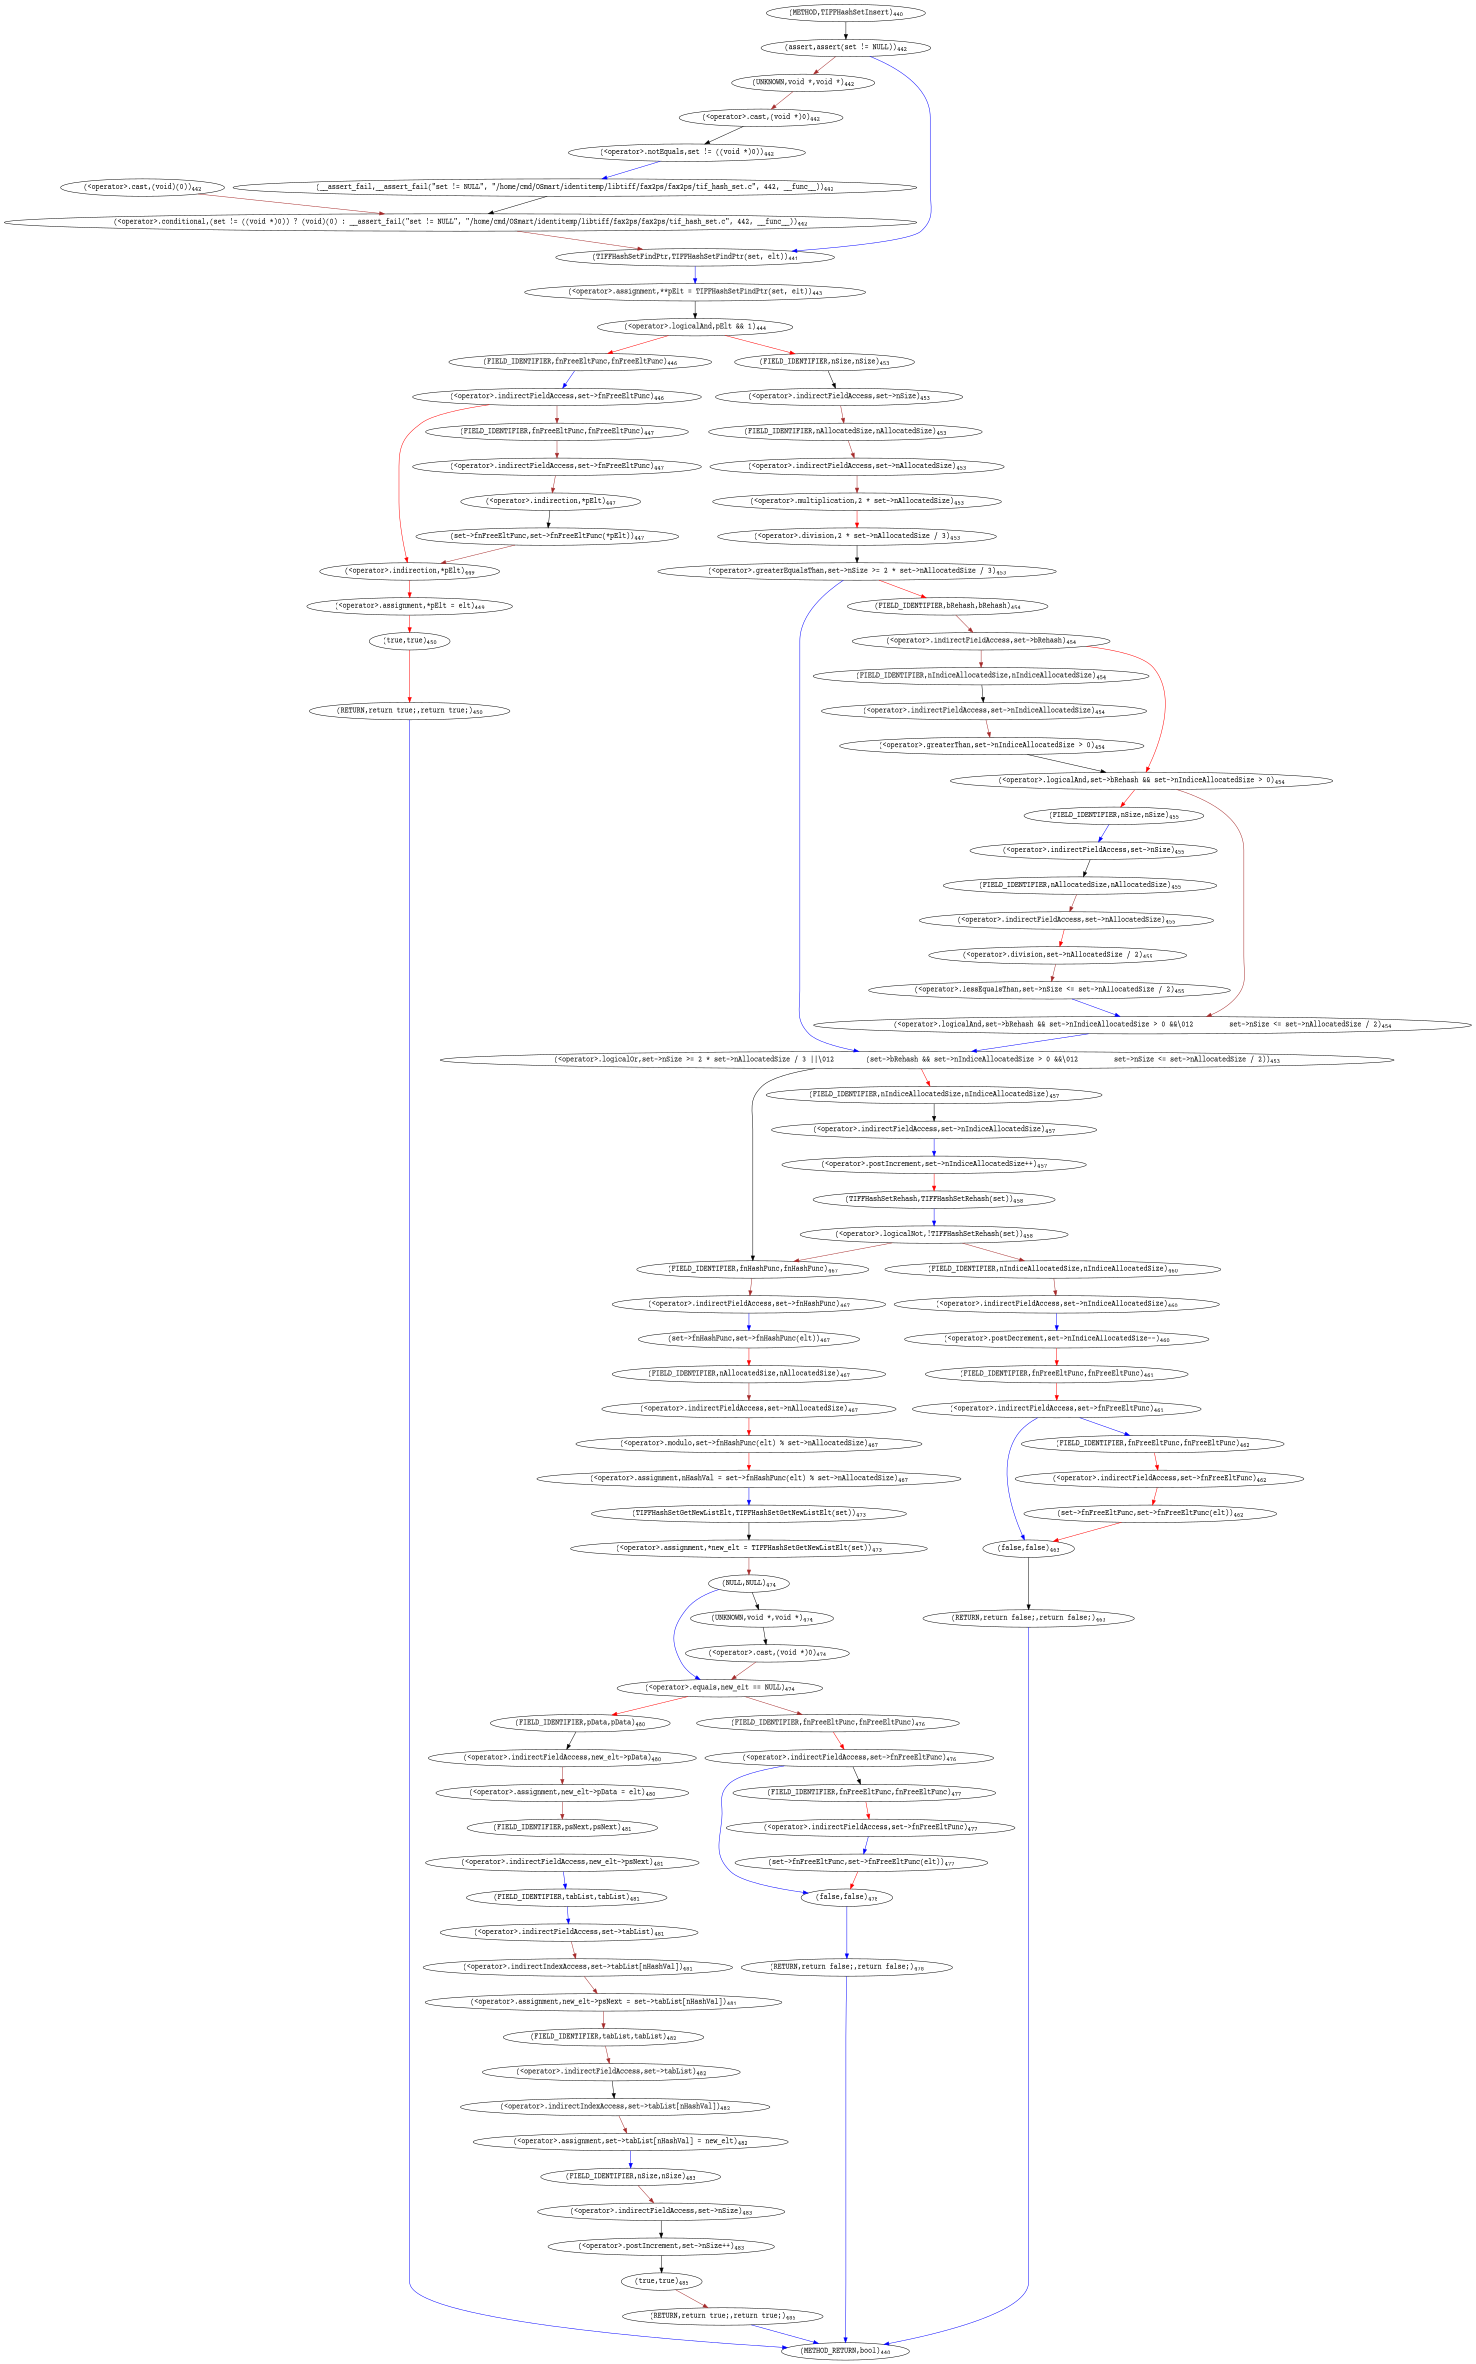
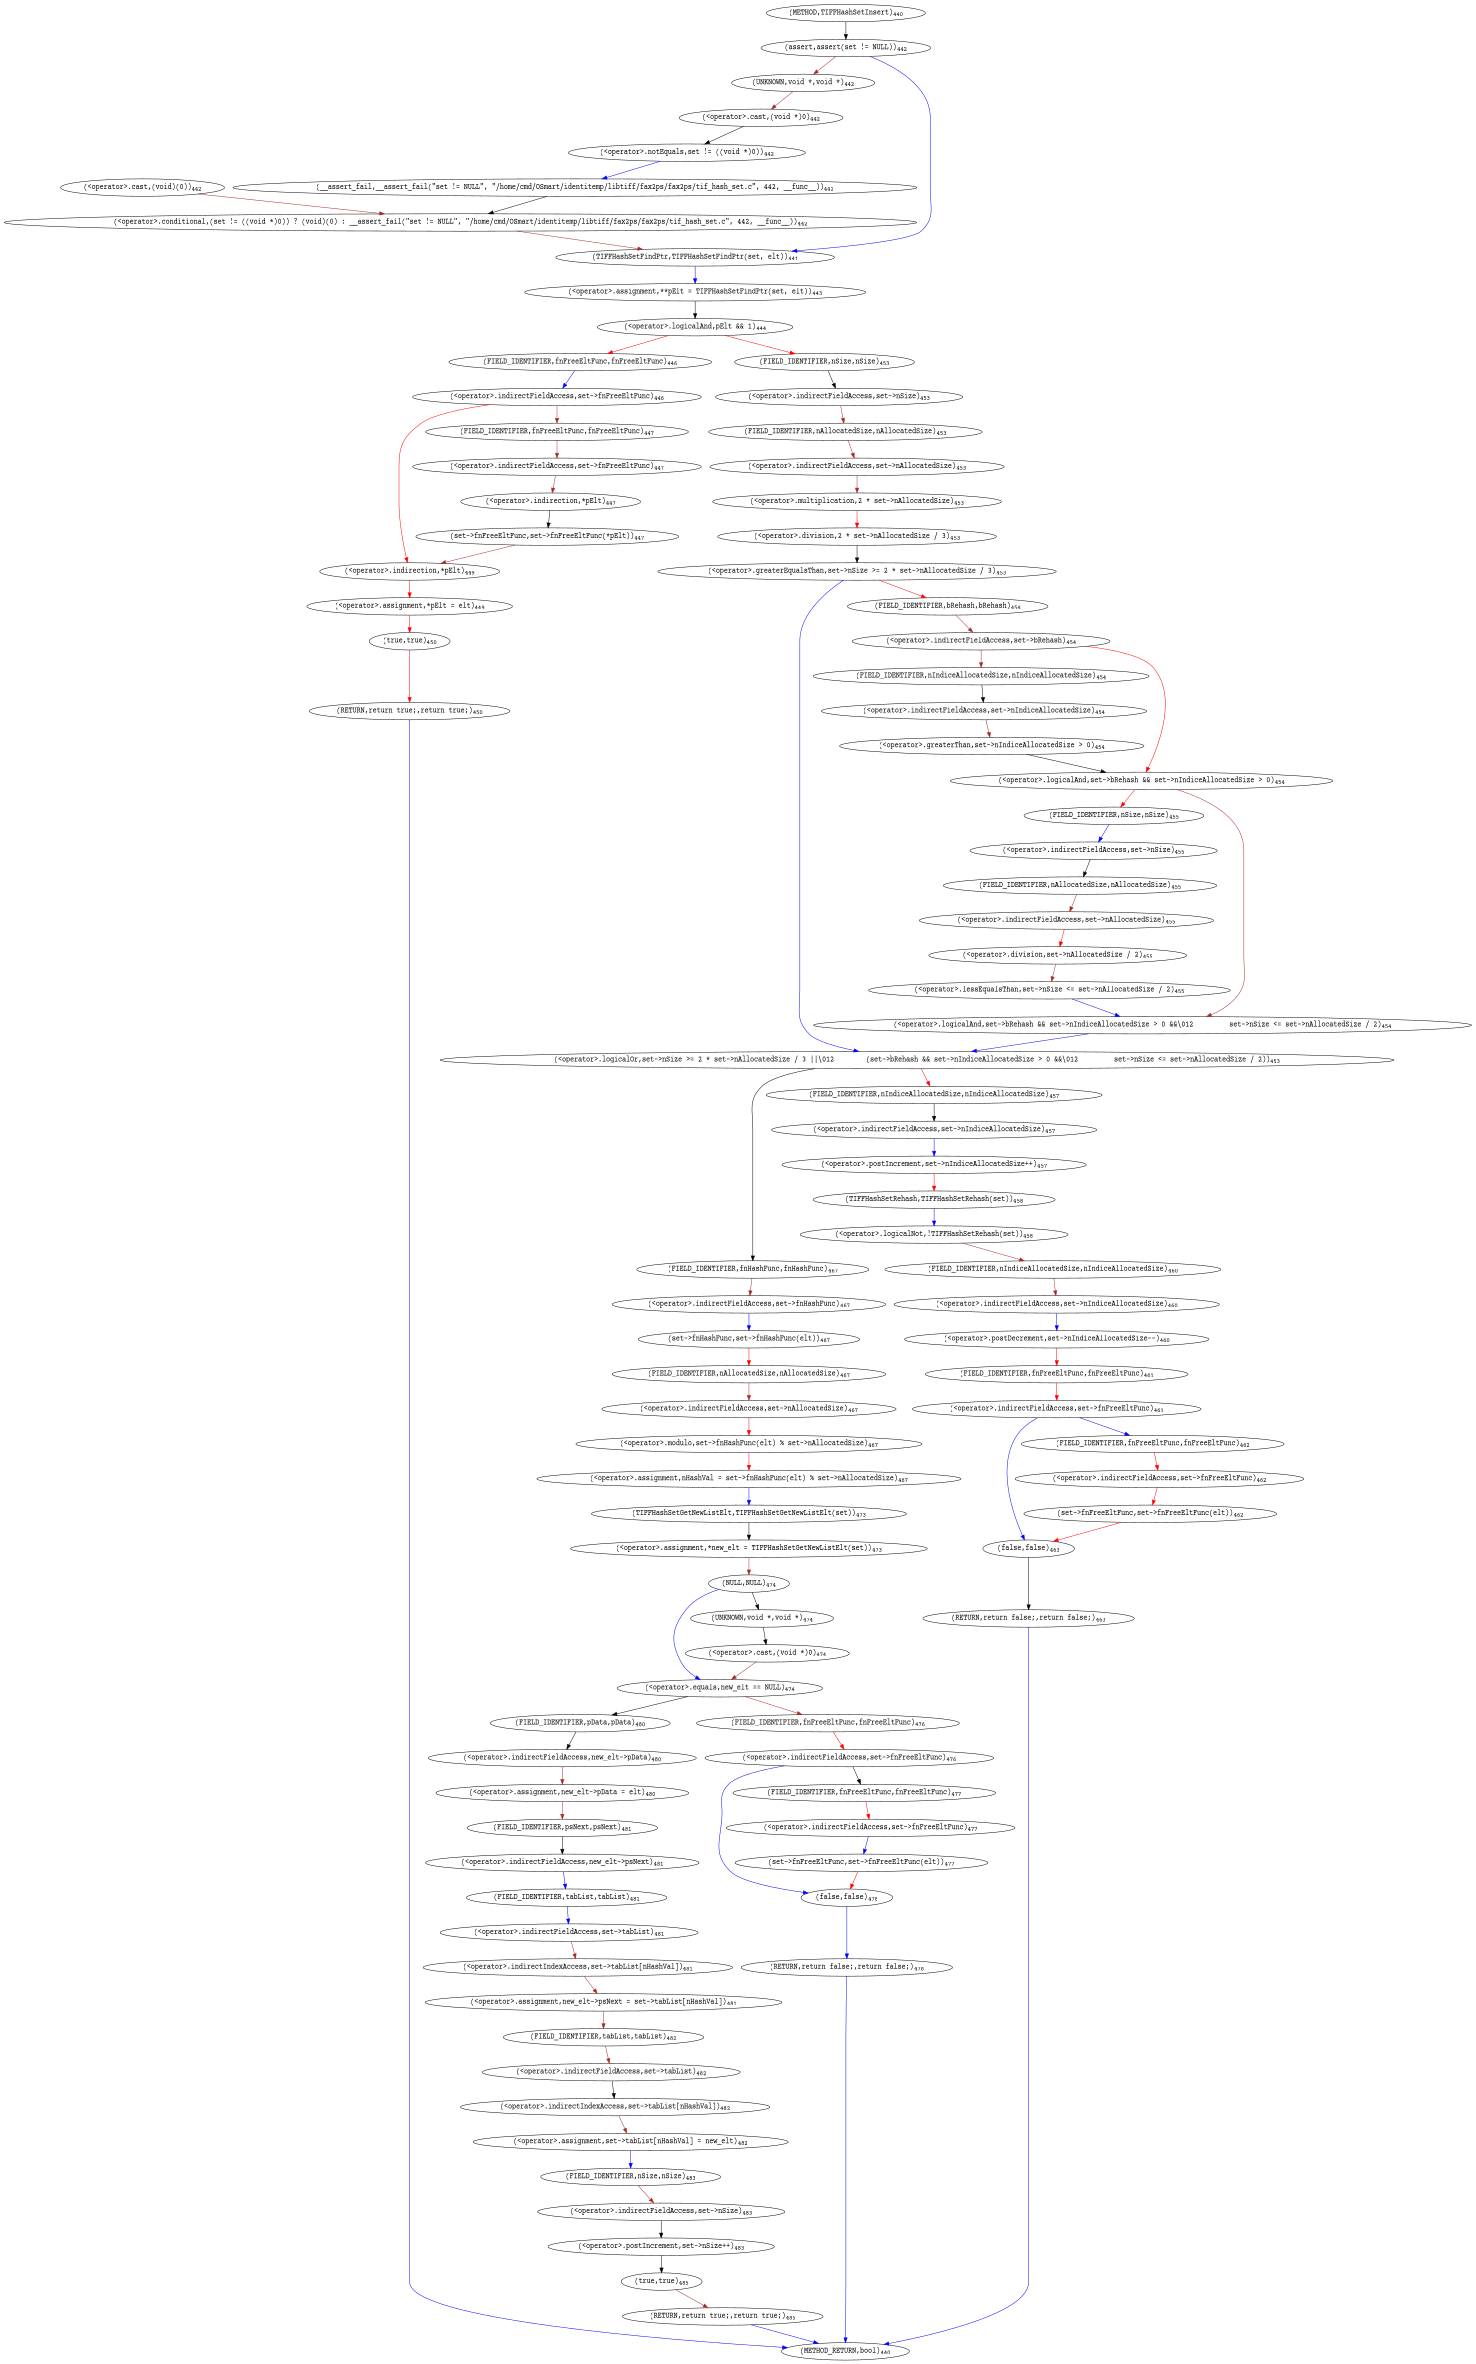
(846, 1252) -> none
(652, 1705) -> (652, 1705)
none -> (562, 1843)
